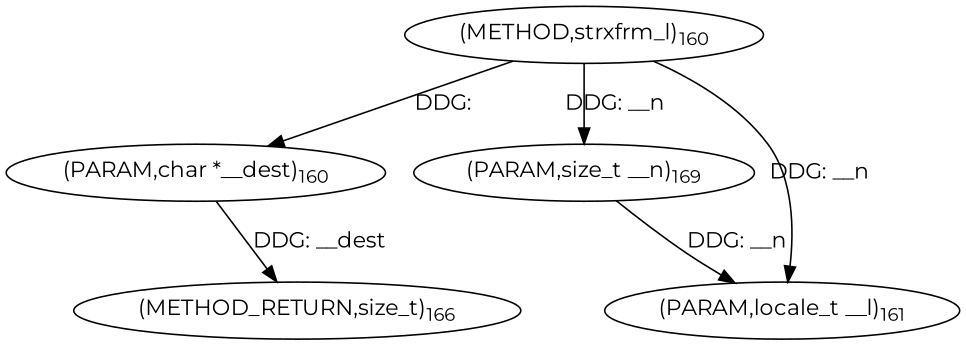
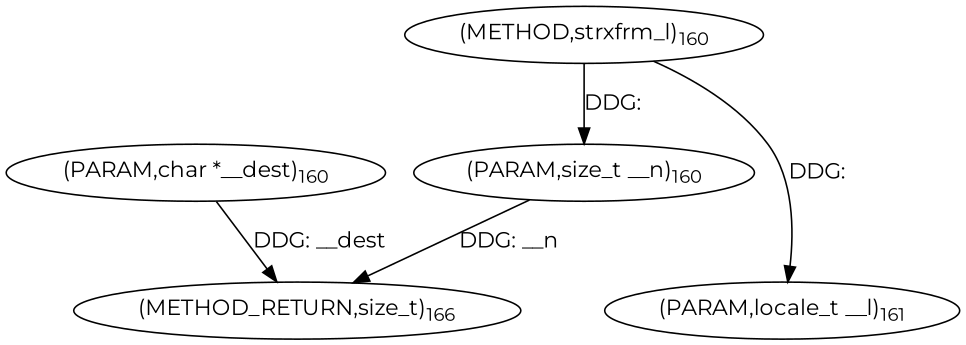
(398, 101) -> none
(616, 104) -> (616, 104)
(687, 170) -> (687, 170)
(820, 173) -> (820, 173)
(667, 240) -> (449, 238)
